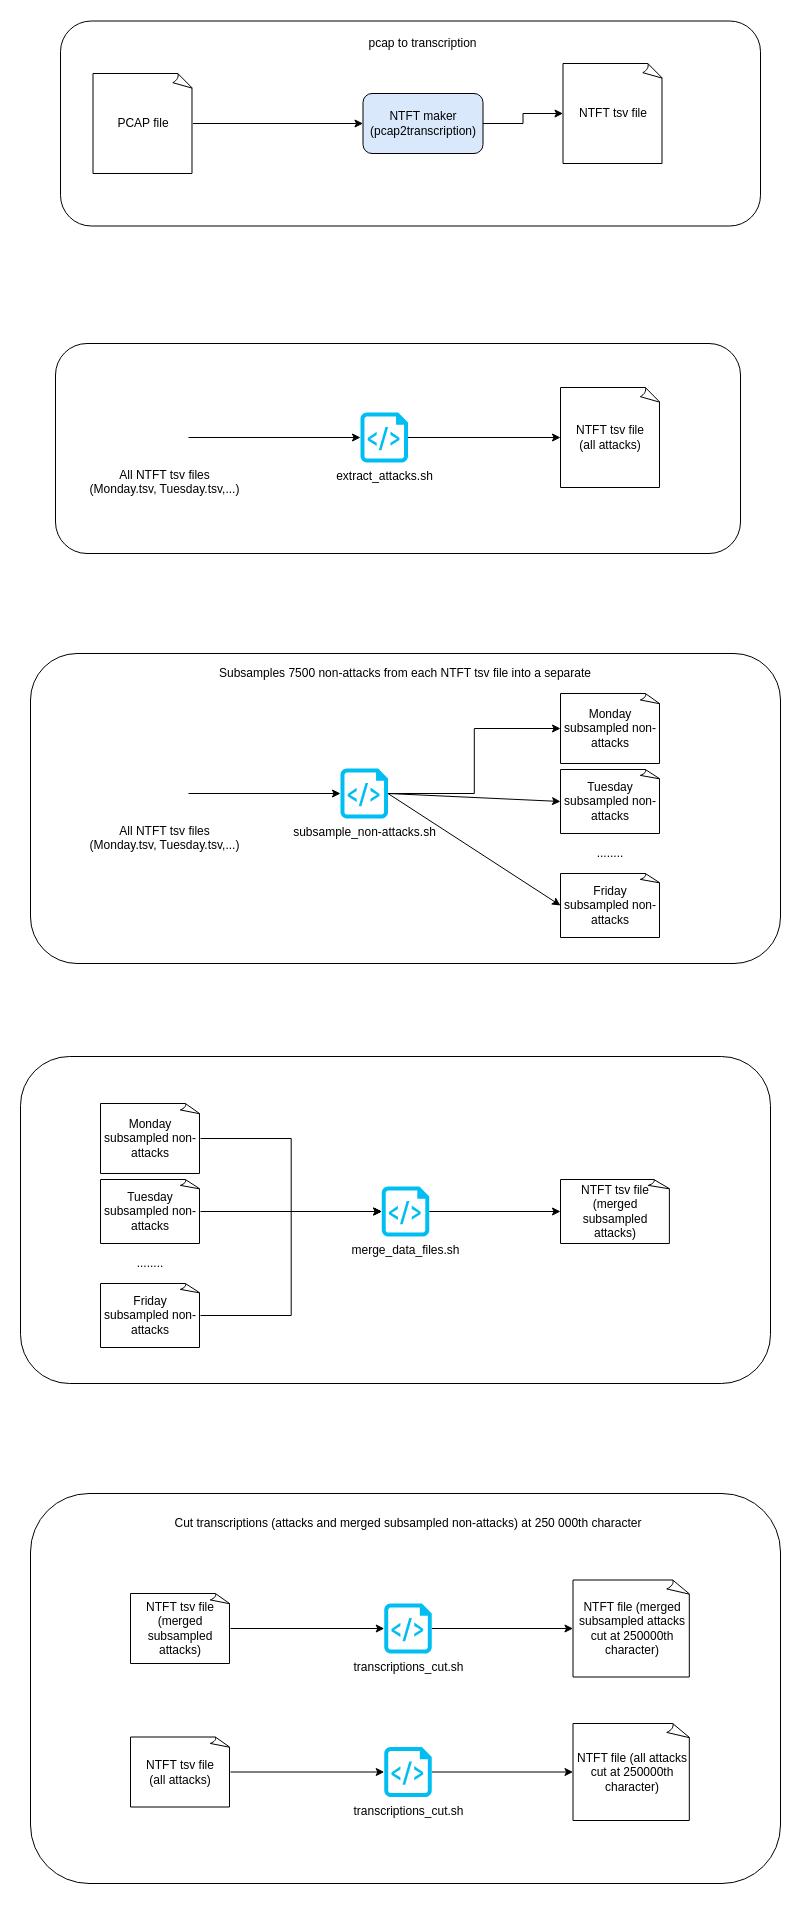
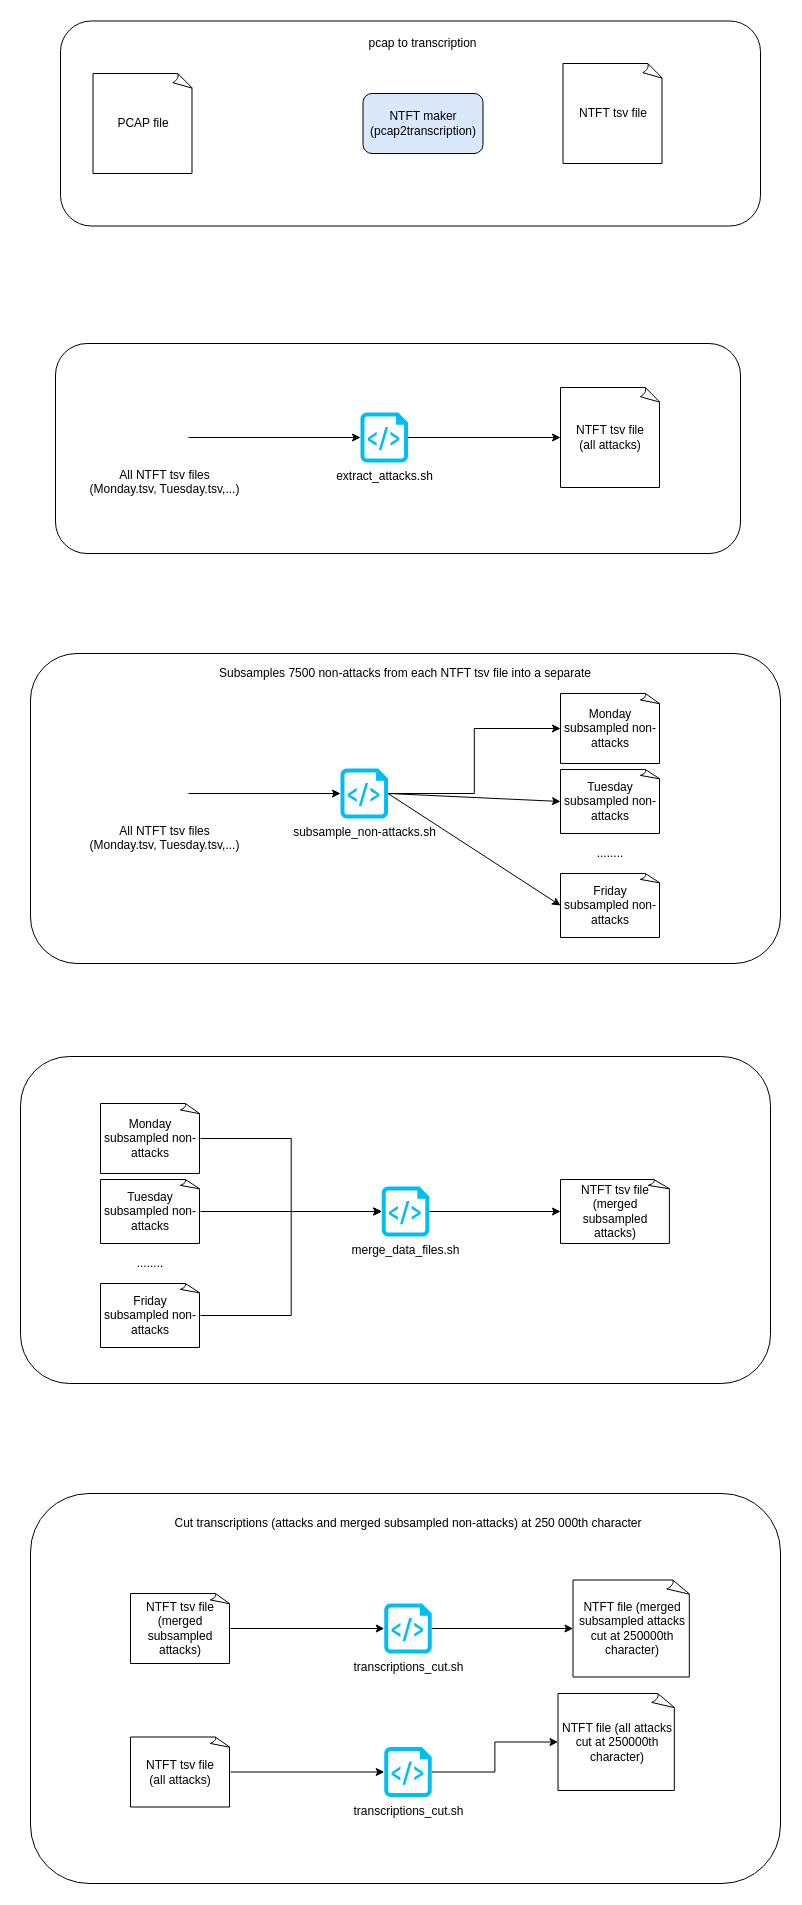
(523, 123) -> none
(274, 124) -> none
(632, 1772) -> (617, 1742)
